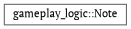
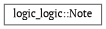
(65, 15) -> (53, 15)
